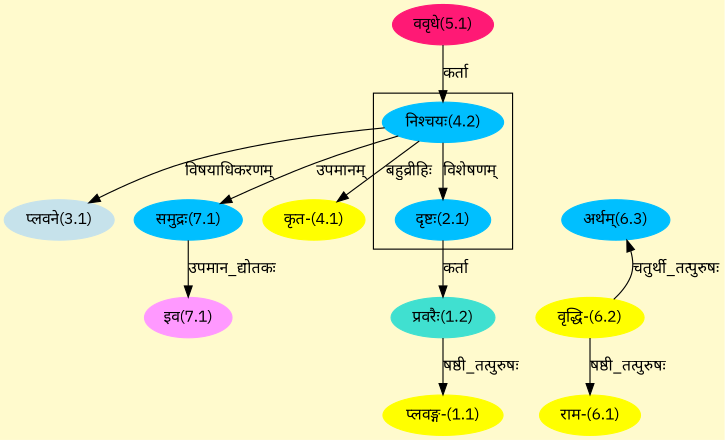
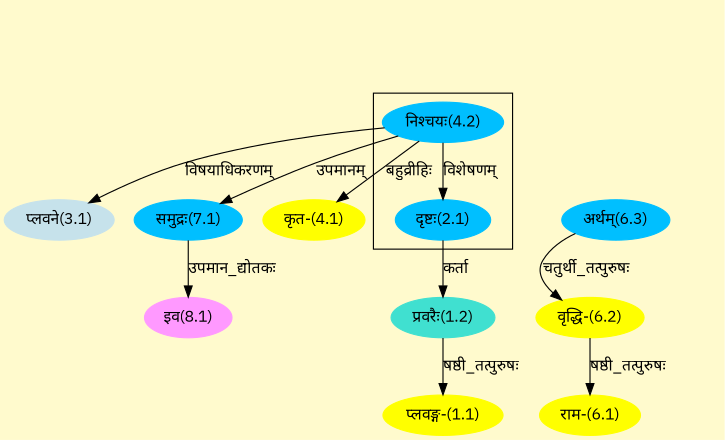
(443, 25) -> none
(630, 278) -> (544, 258)
(188, 318) -> (188, 318)
